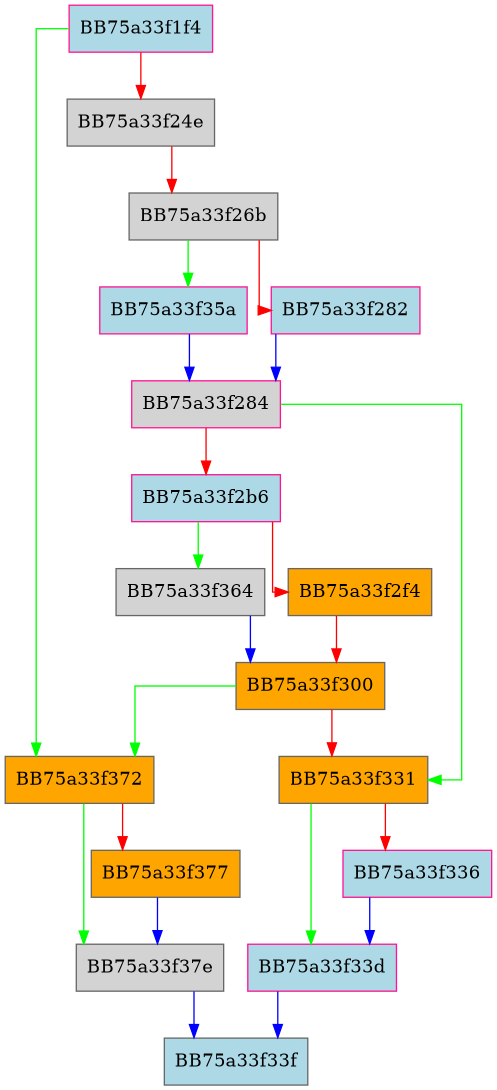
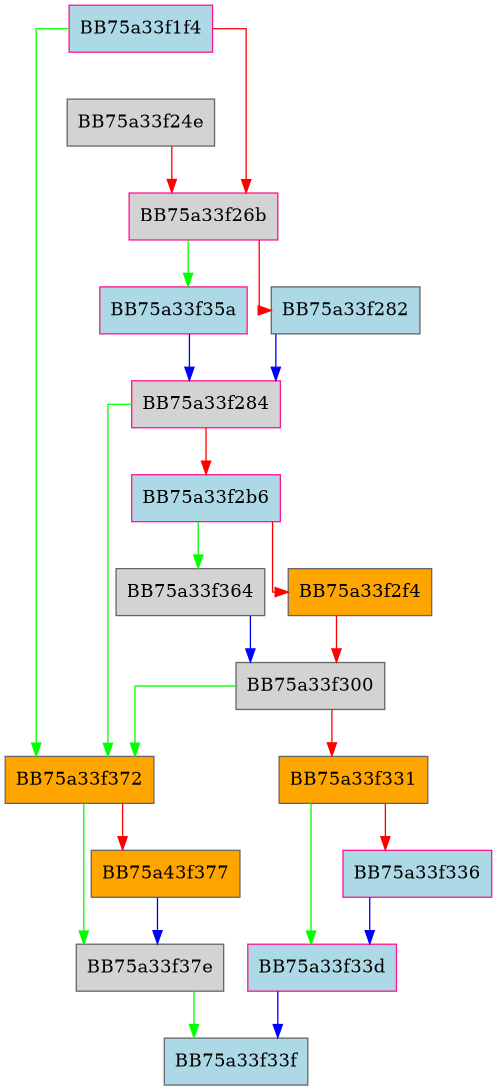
(141, 69) -> (246, 88)
(203, 216) -> (203, 216)
(346, 310) -> (346, 310)
(462, 512) -> (108, 562)
(310, 686) -> (310, 686)
(166, 874) -> (166, 874)
(194, 1008) -> (194, 1008)
